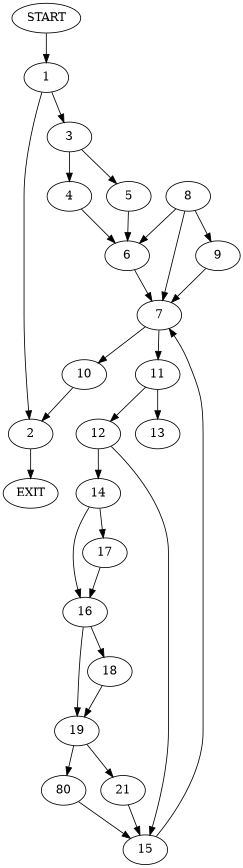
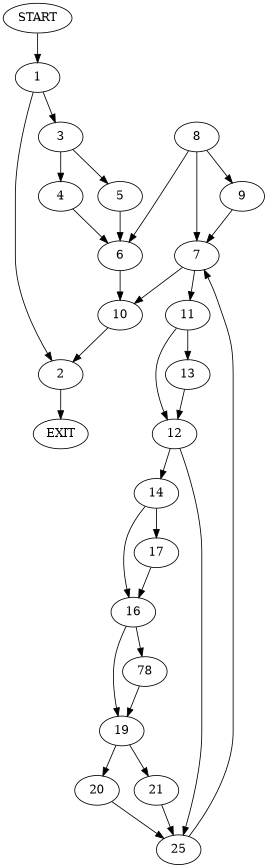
(141, 282) -> (120, 281)
none -> (182, 400)
(110, 672) -> (145, 672)
(64, 790) -> (97, 790)
(145, 850) -> (179, 850)
